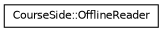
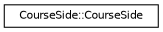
(81, 16) -> (81, 16)
